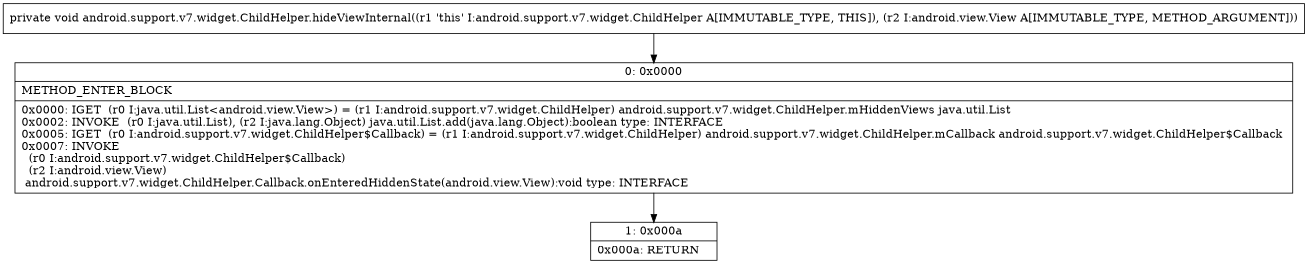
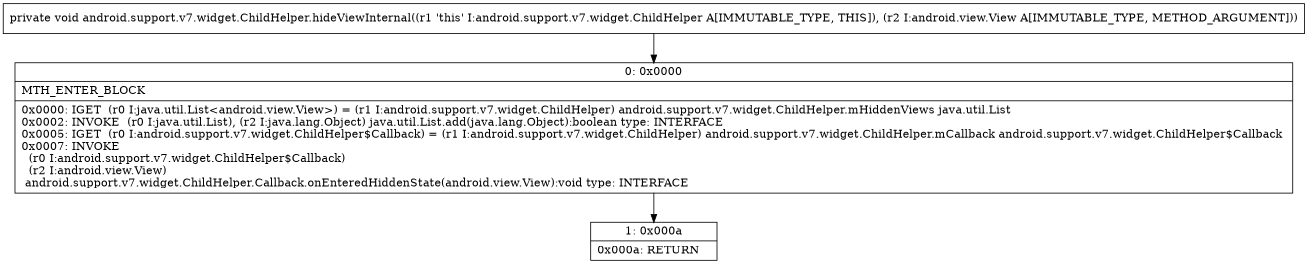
(97, 91) -> (84, 91)
